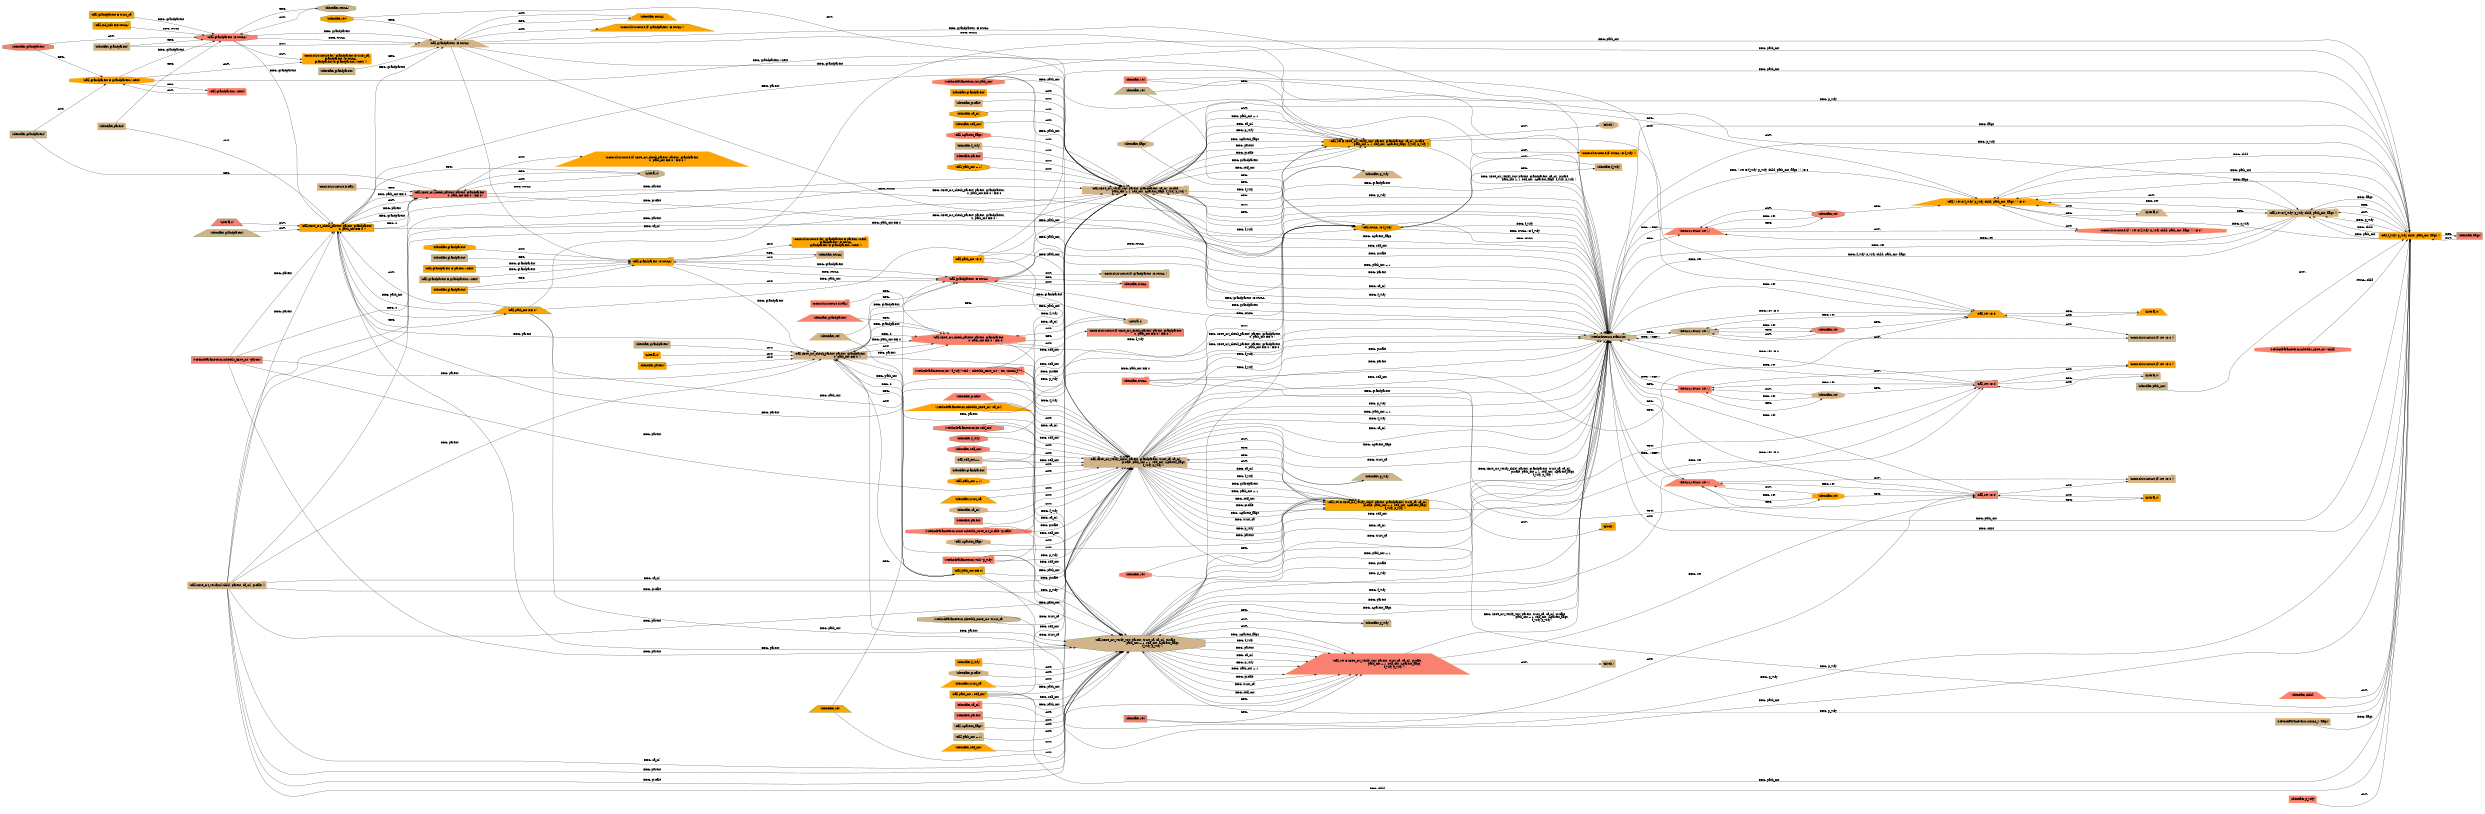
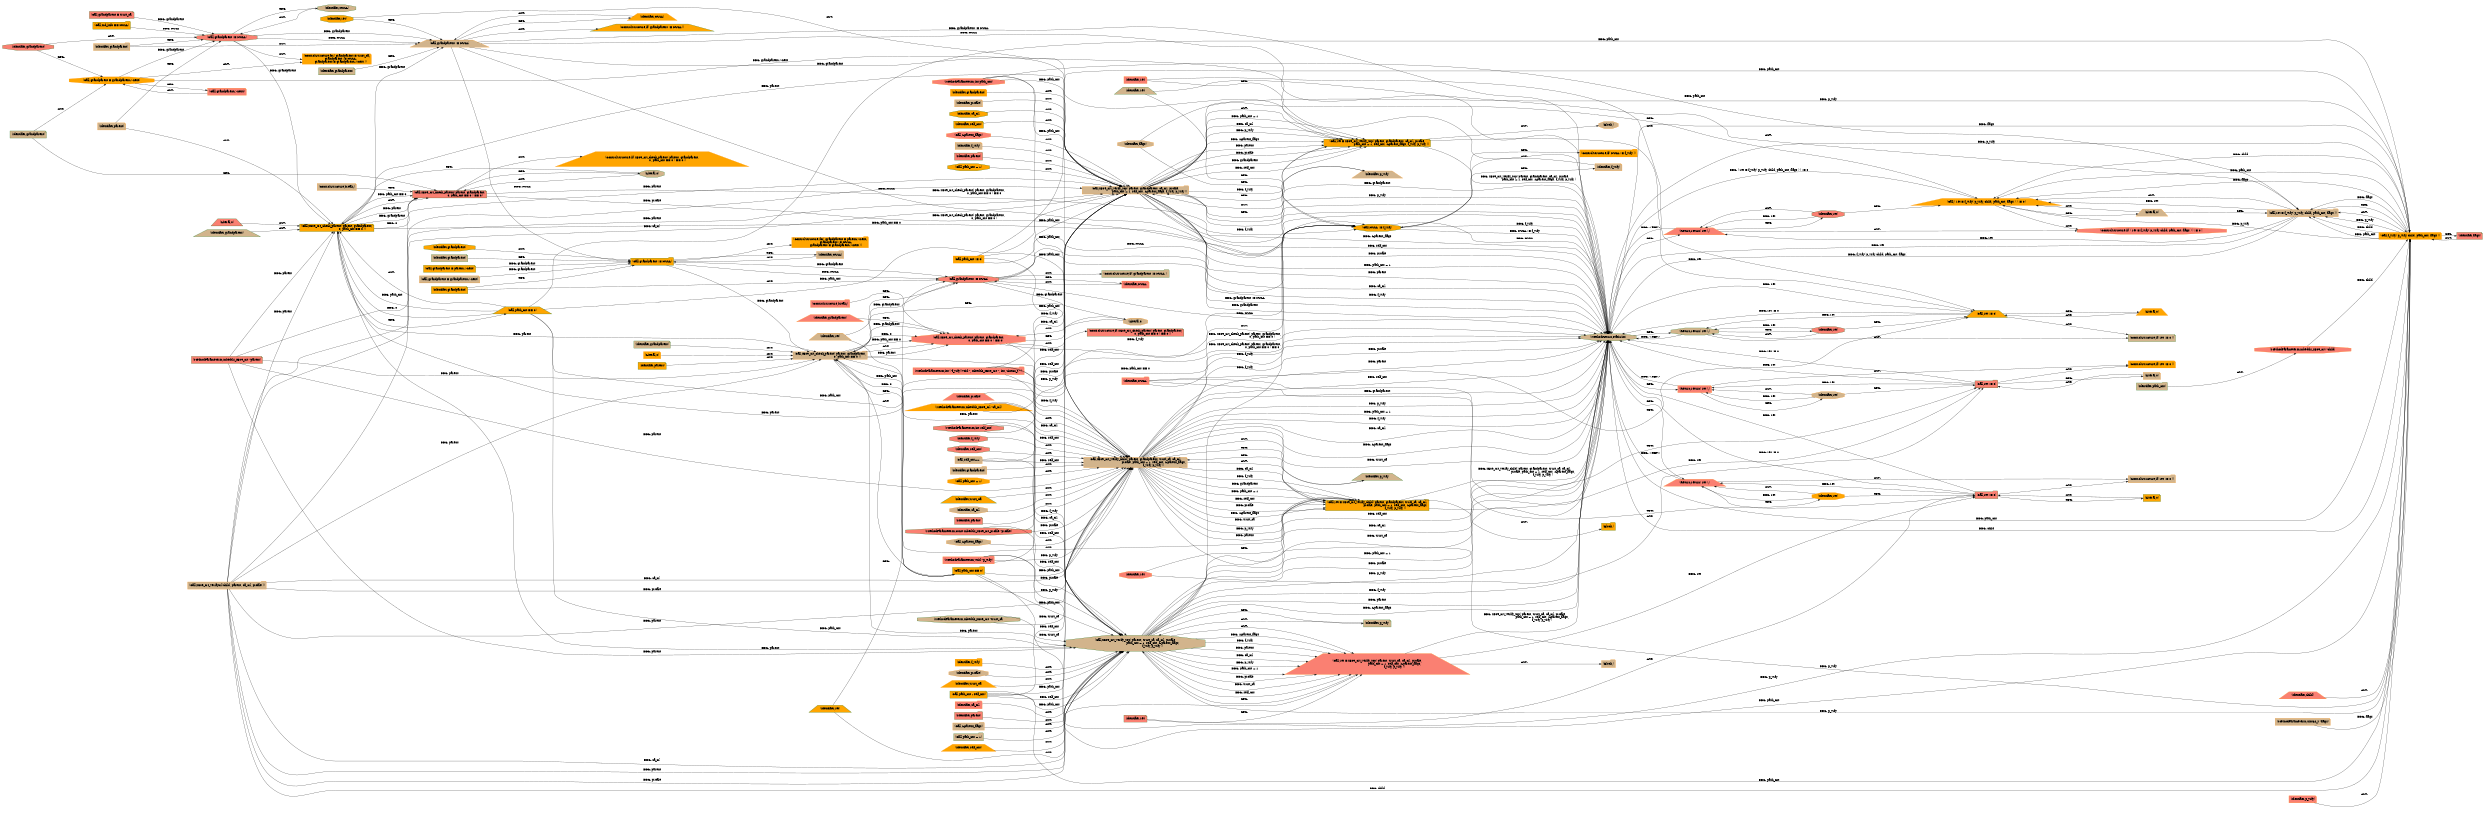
(112, 15) -> (112, 15)
(1756, 50) -> (1649, 95)
(1525, 150) -> (1525, 150)
(2365, 280) -> (2365, 280)
(2282, 322) -> (2233, 379)
(969, 531) -> (969, 531)
